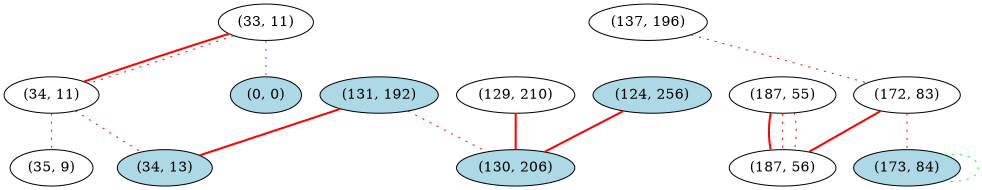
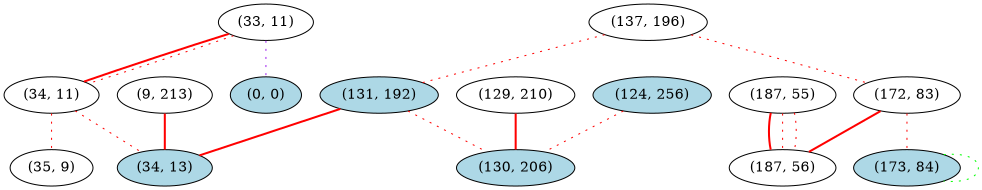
none -> (514, 59)
none -> (165, 95)
(584, 131) -> (584, 131)
